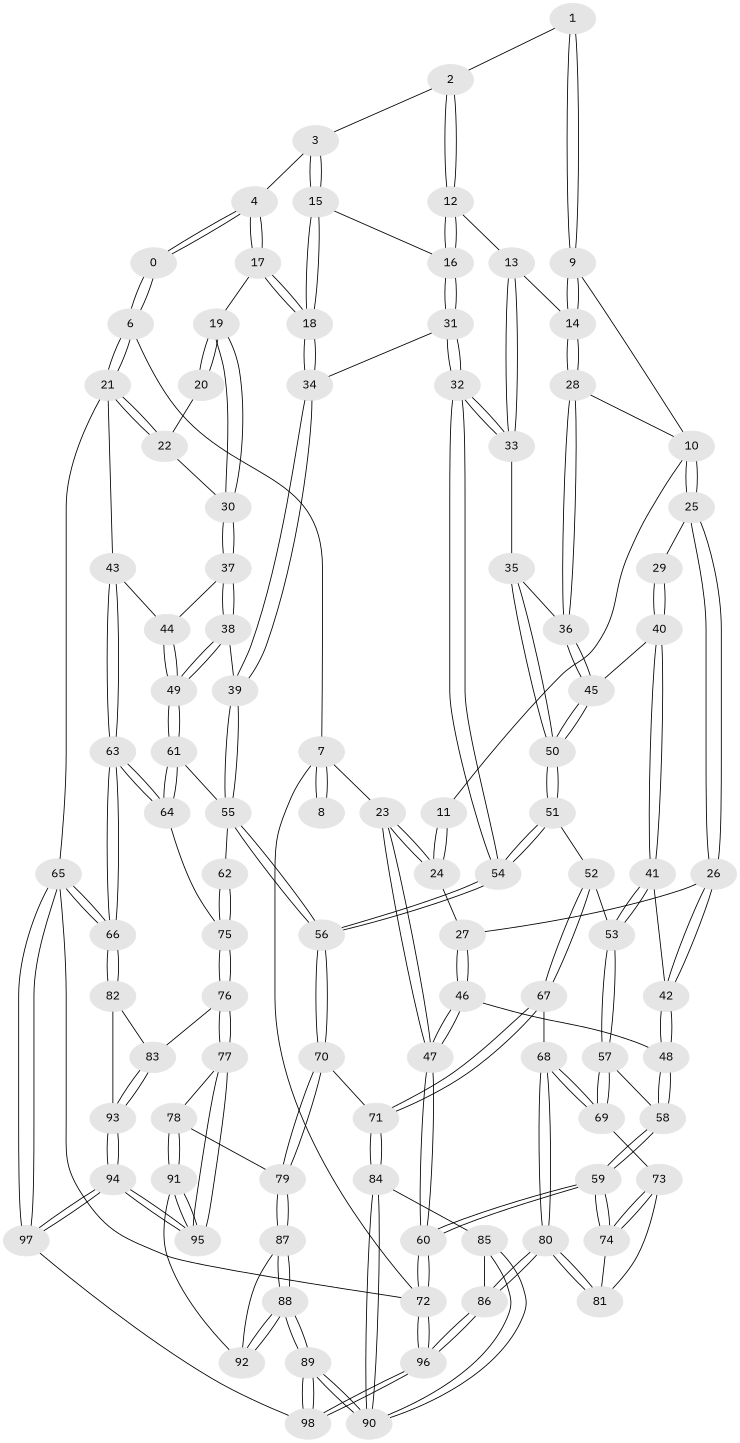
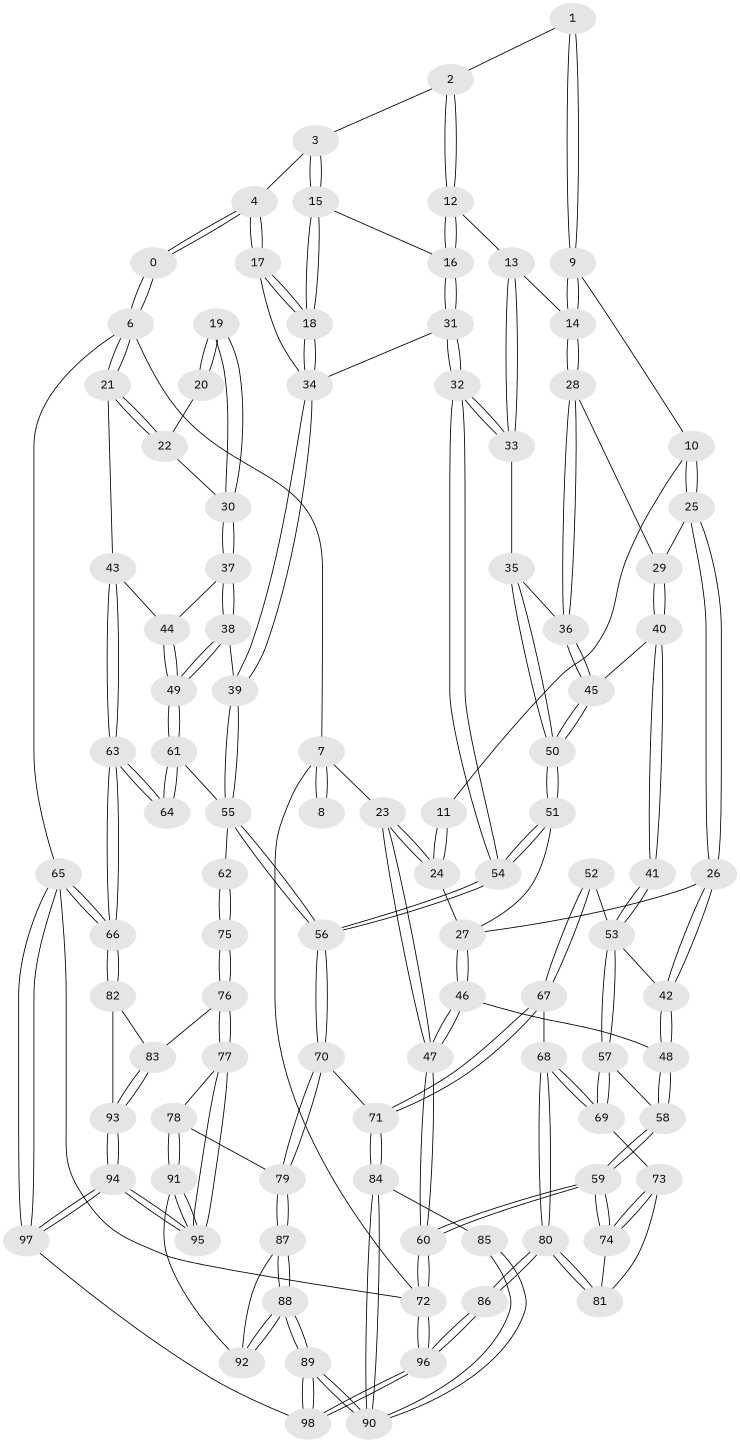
(237, 294) -> (274, 327)
(632, 416) -> (616, 477)
(66, 626) -> (34, 582)
(572, 844) -> (530, 887)
(188, 877) -> none
(659, 935) -> (639, 966)
(485, 1271) -> none
